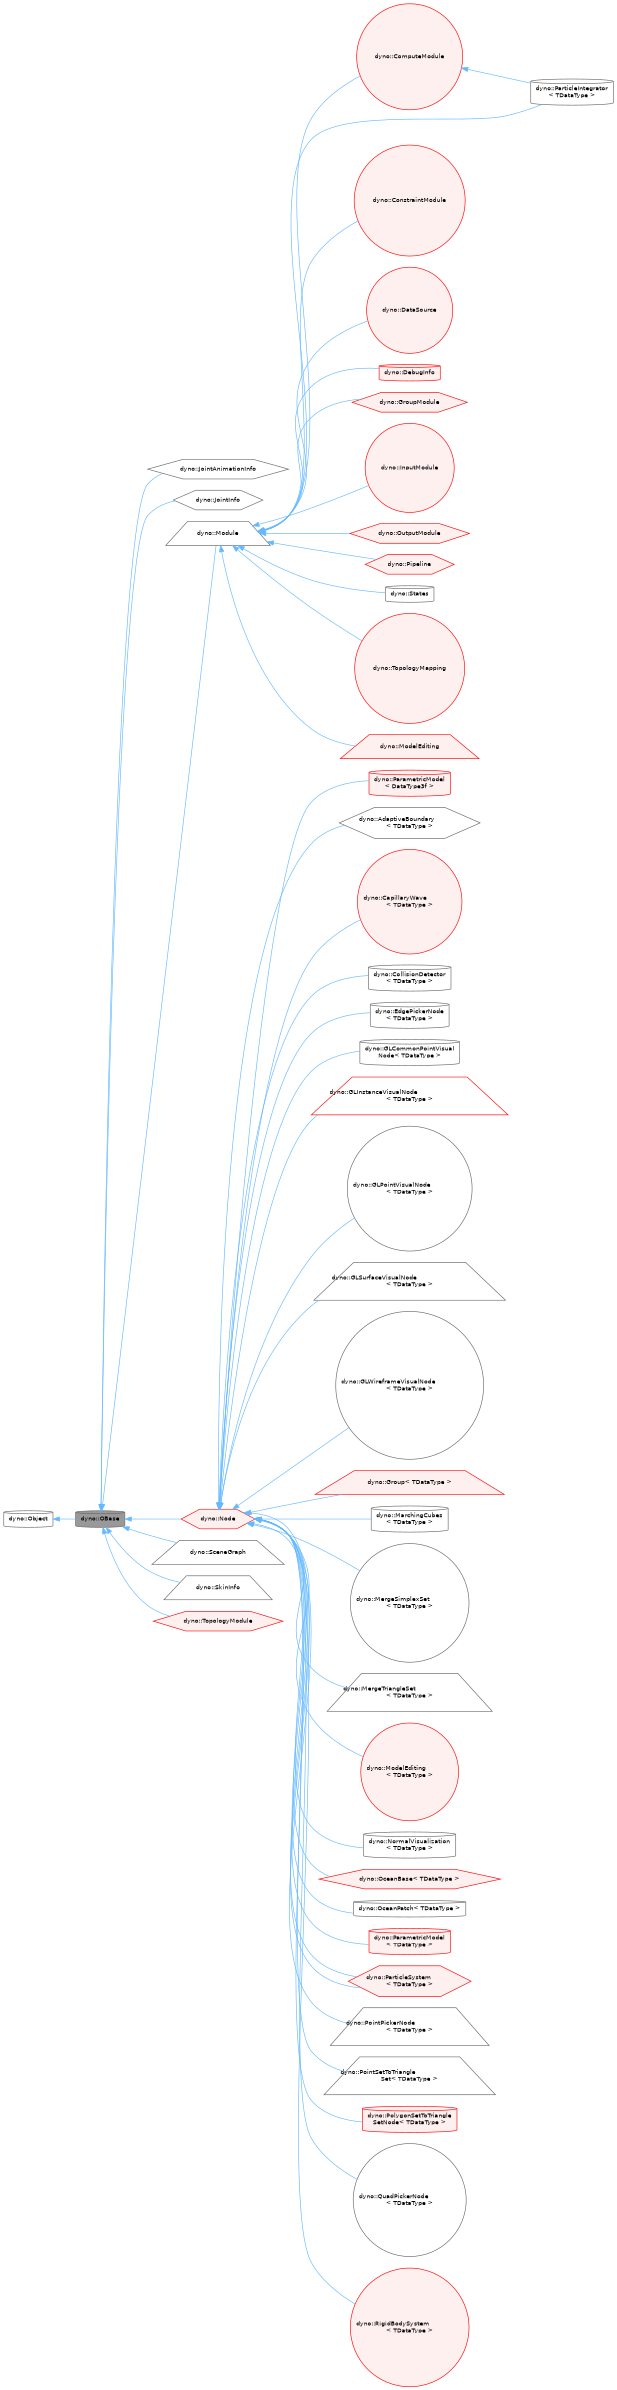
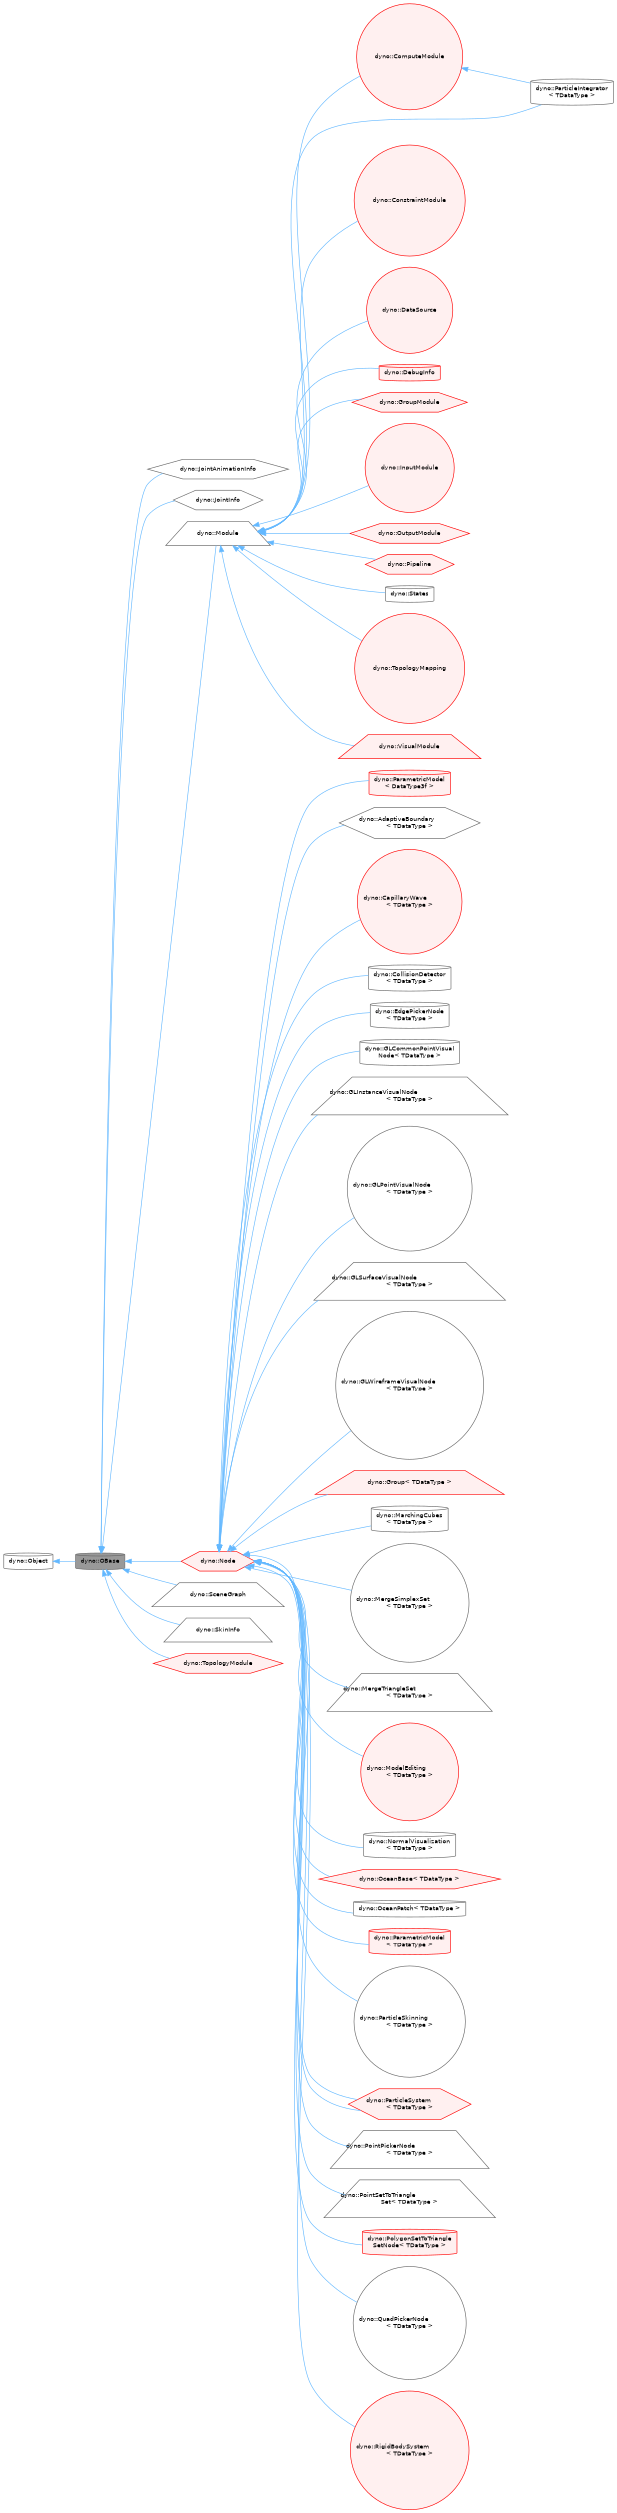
(410, 747) -> (410, 747)
(410, 1096) -> (410, 1096)
none -> (410, 2022)
